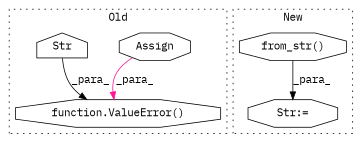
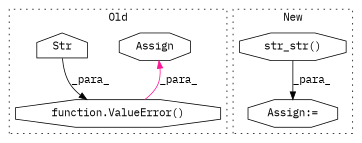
(293, 47) -> (293, 47)
(117, 72) -> (157, 86)
(293, 113) -> (293, 113)
